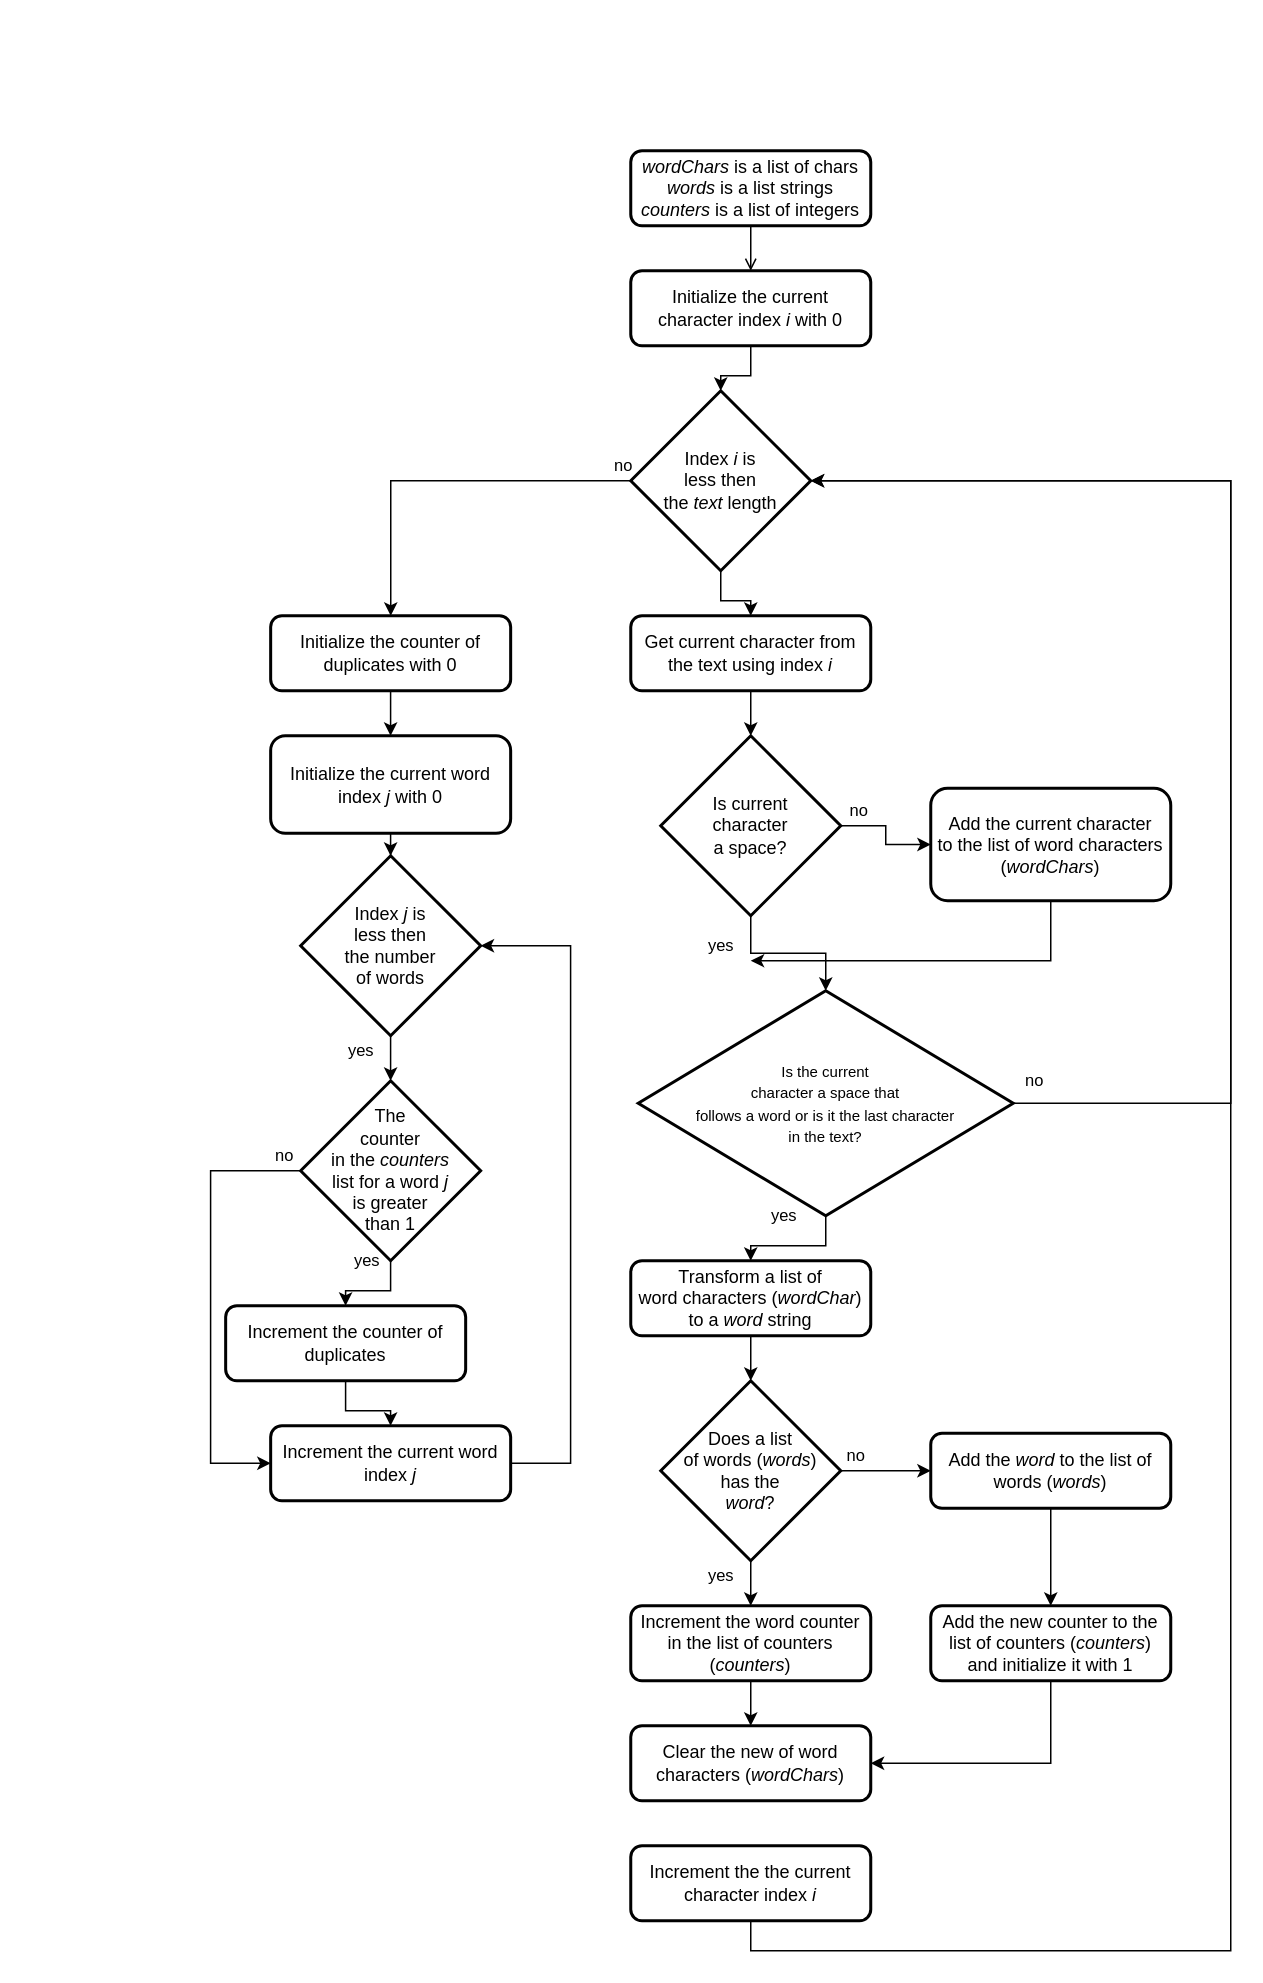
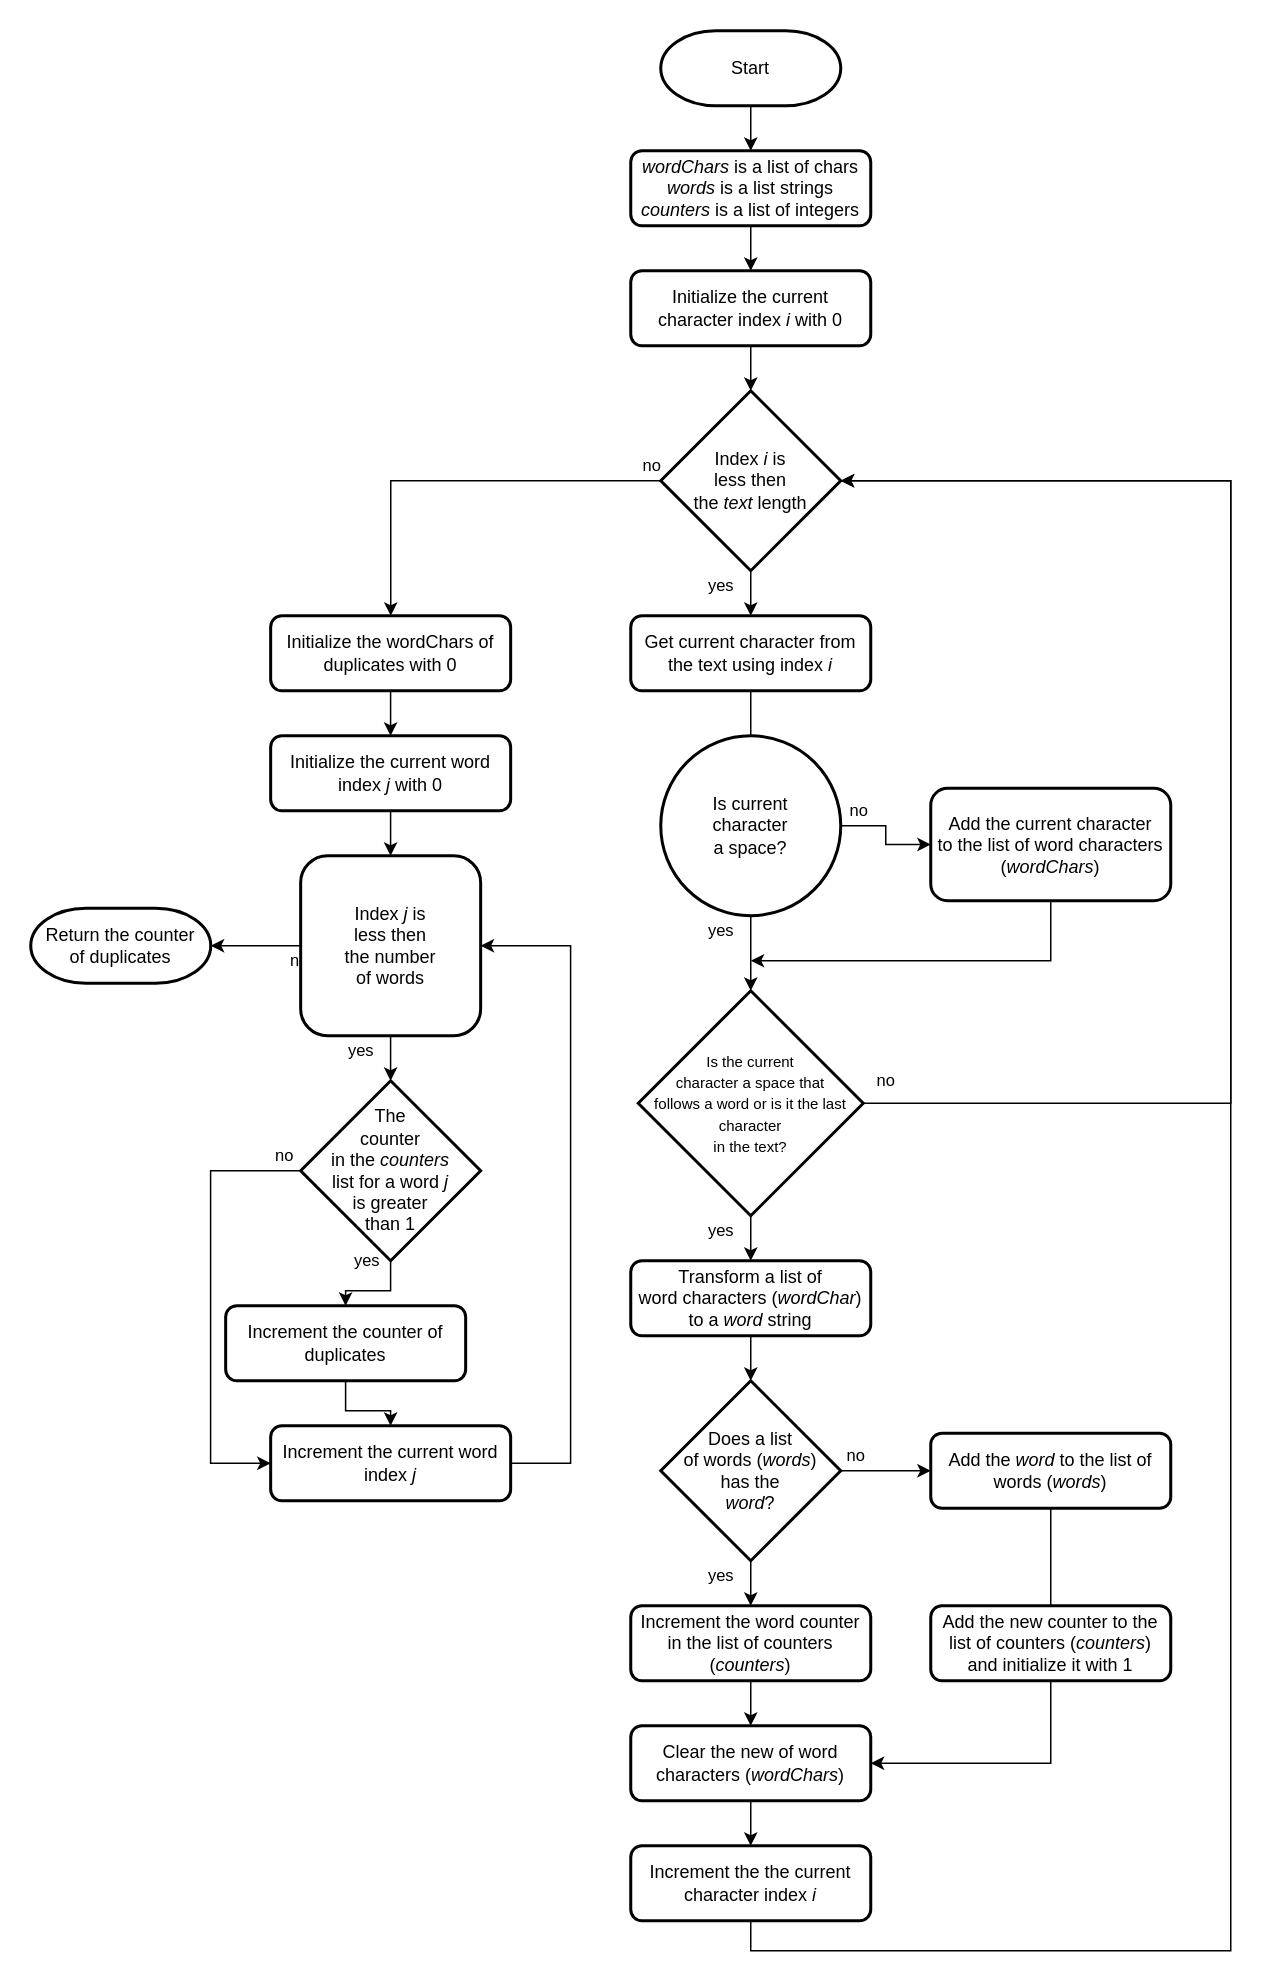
none -> (751, 68)
none -> (751, 134)
(751, 261) -> (751, 259)
(721, 481) -> (751, 481)
(391, 653) -> (391, 653)
(751, 724) -> (751, 729)
(391, 785) -> (391, 773)
(751, 826) -> (751, 826)
none -> (121, 946)
none -> (260, 946)
(391, 946) -> (391, 946)
(826, 1103) -> (751, 1103)
(1051, 1594) -> (1051, 1598)
none -> (751, 1829)
